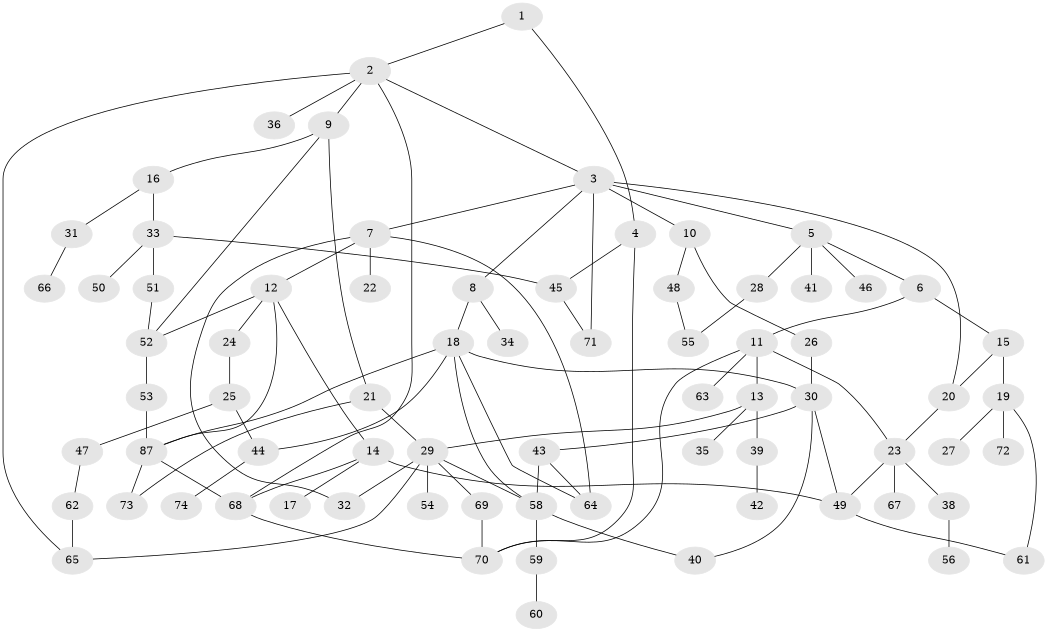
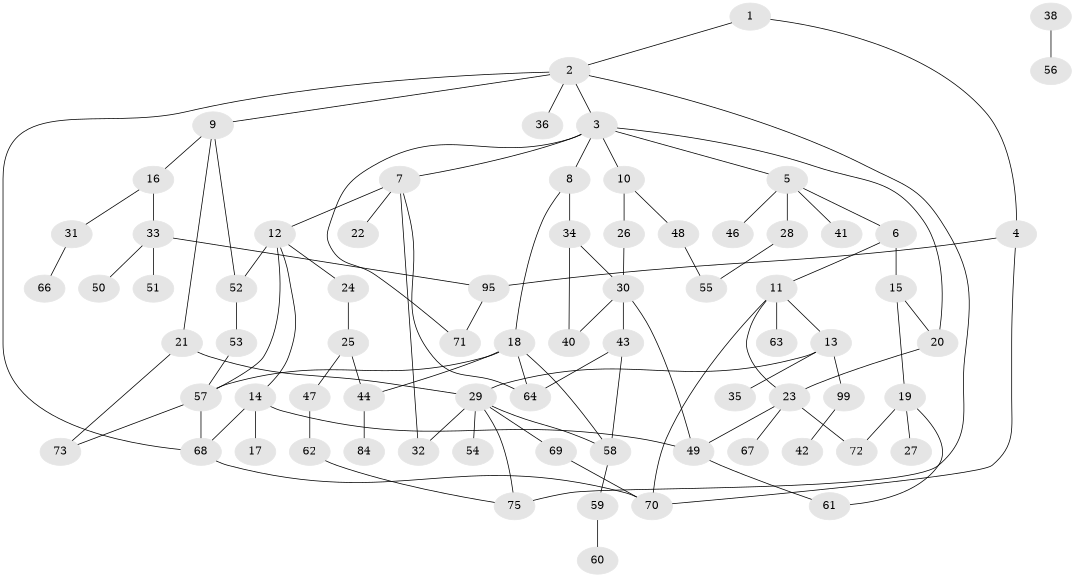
(556, 289) -> (489, 289)
(150, 316) -> none
(624, 371) -> (597, 261)
(147, 452) -> (201, 397)
(757, 452) -> (844, 397)
(922, 479) -> (819, 421)
(181, 506) -> (364, 452)
(607, 535) -> (569, 289)
(73, 561) -> (515, 506)
